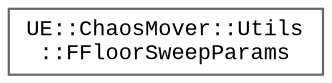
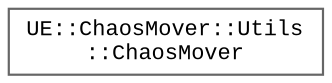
(166, 42) -> (166, 42)
